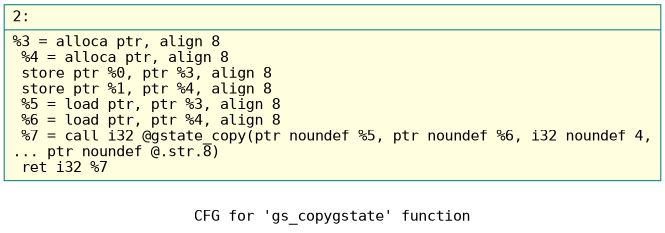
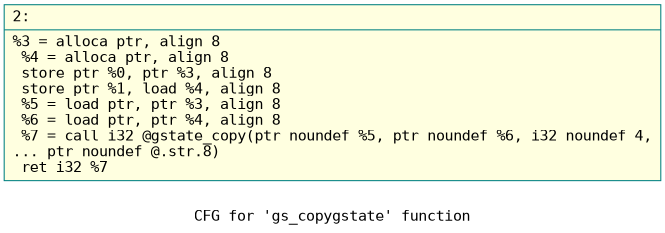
(142, 89) -> (147, 89)
